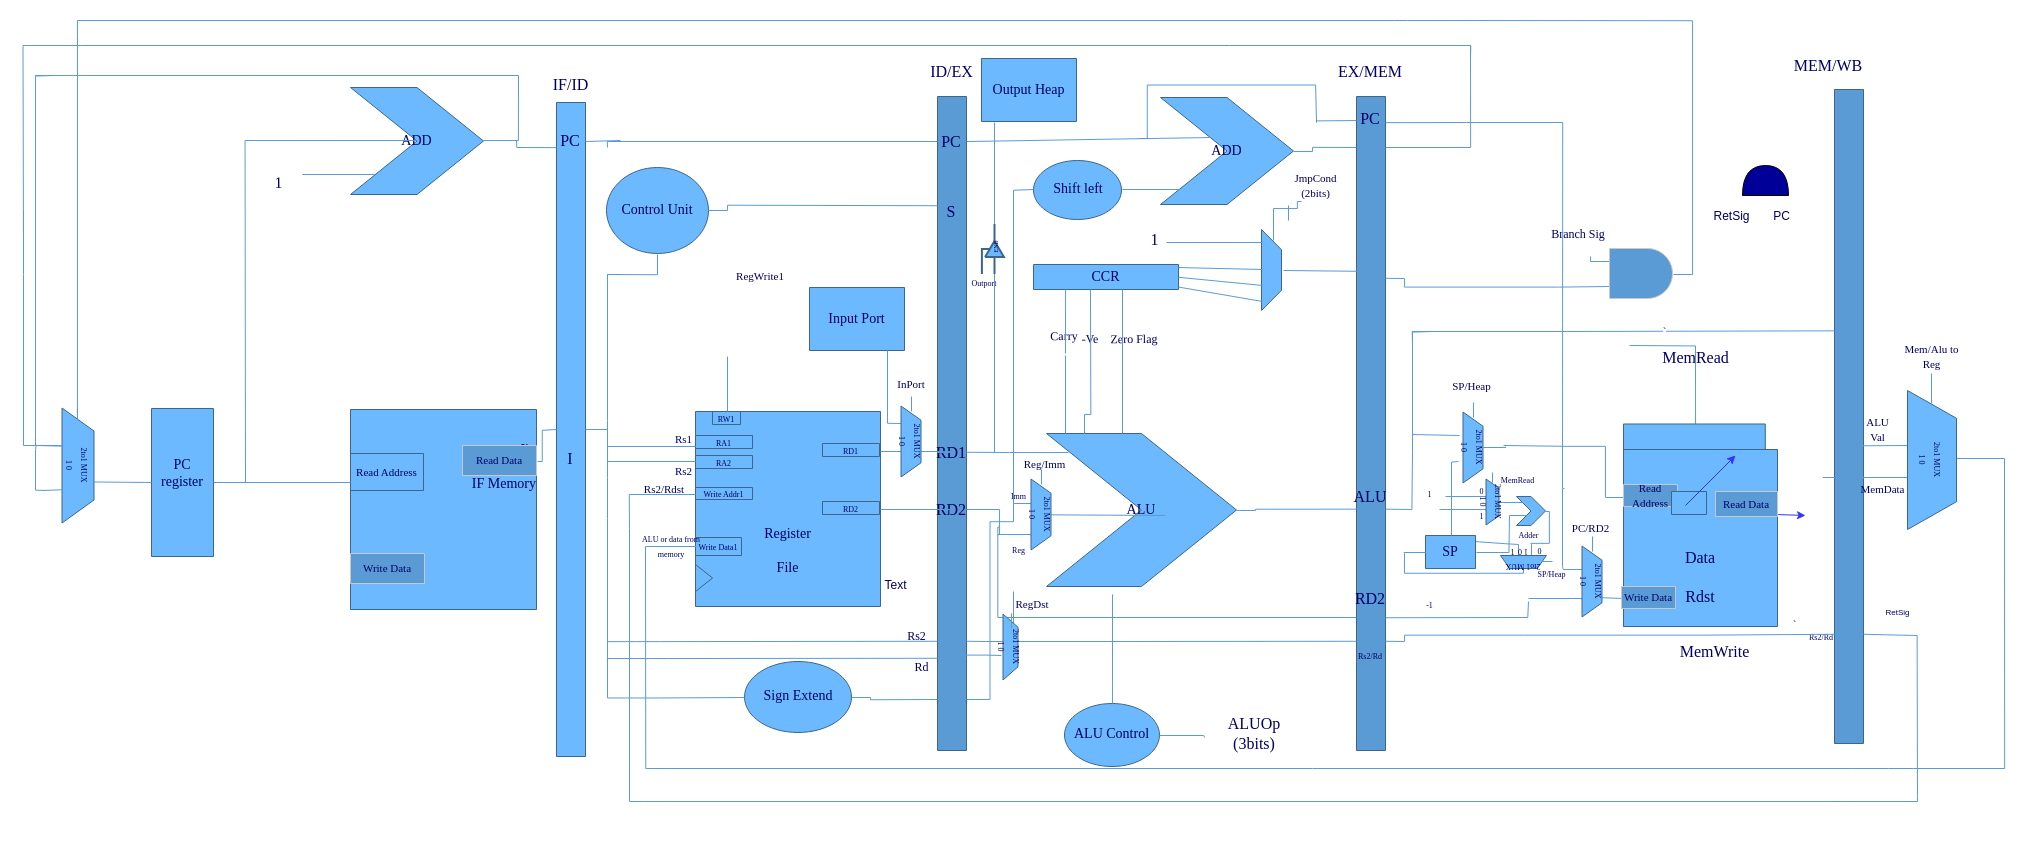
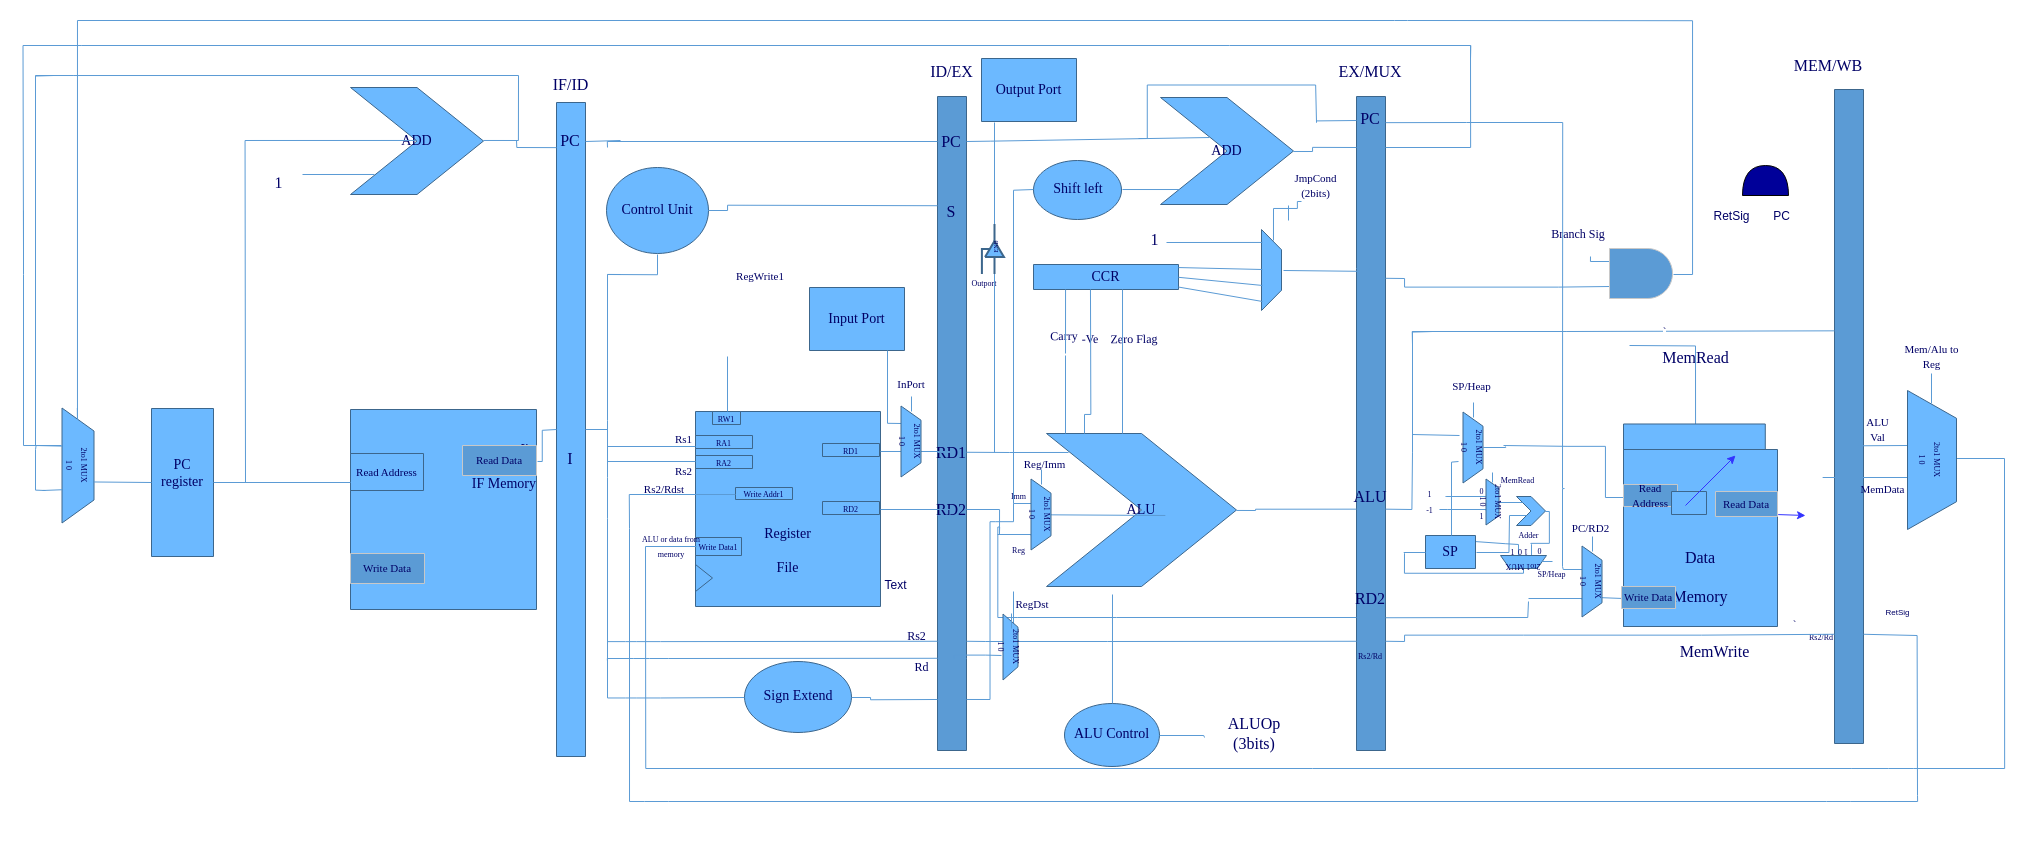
(1371, 72) -> (1371, 72)
(1029, 91) -> (1029, 91)
(724, 494) -> (764, 494)
(1701, 539) -> (1701, 539)
(1430, 605) -> (1430, 510)
